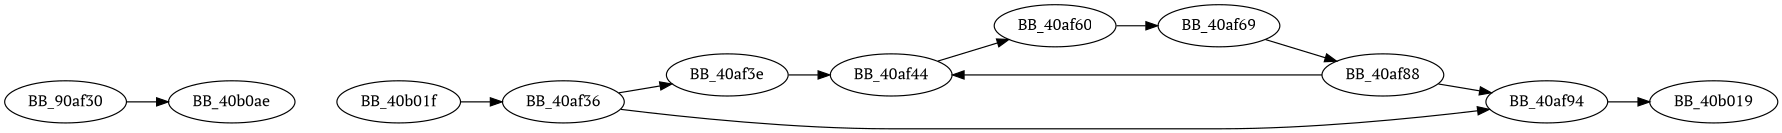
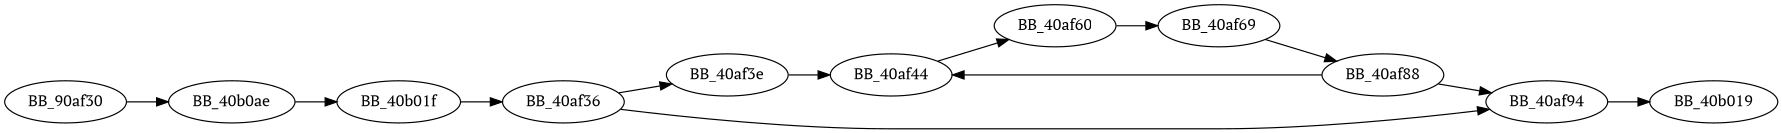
none -> (310, 102)
